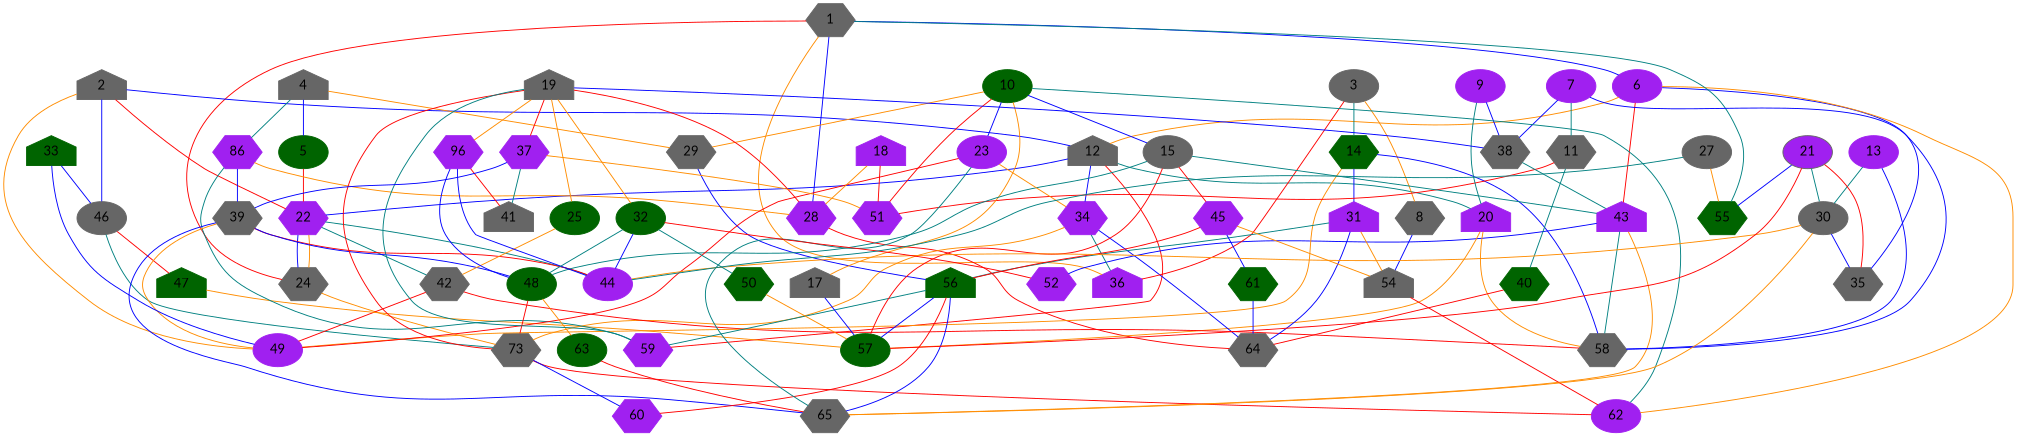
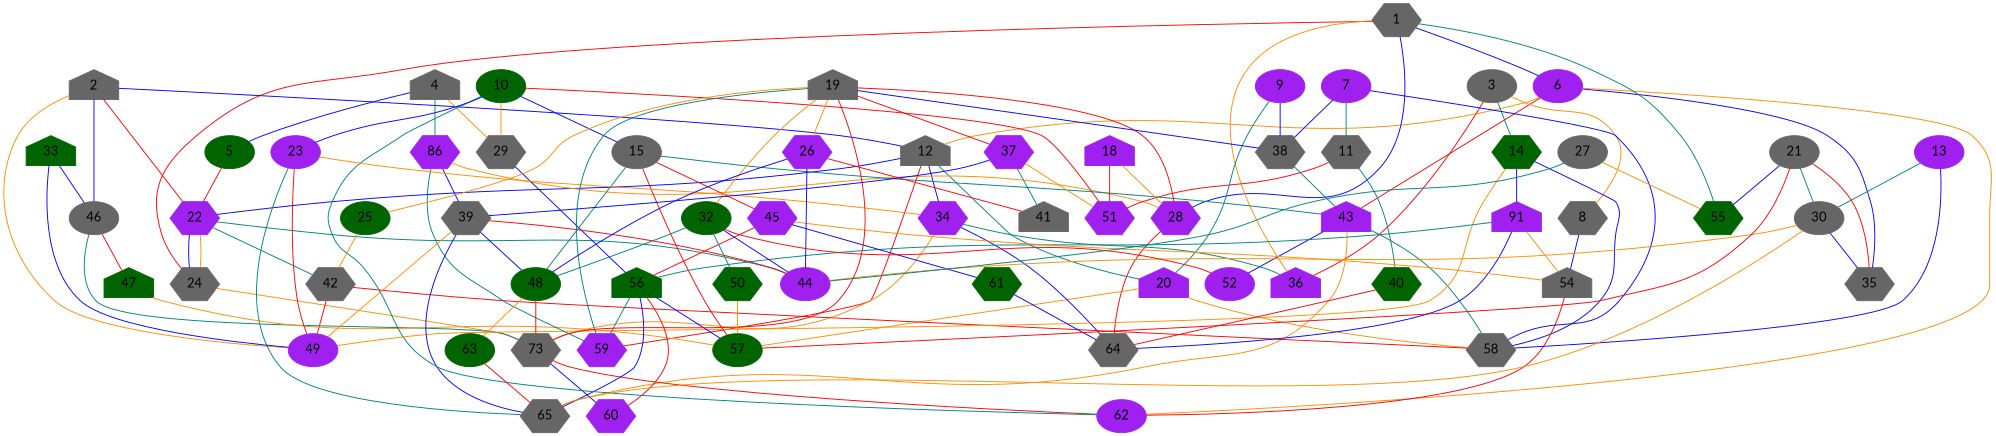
(458, 152) -> (807, 152)
(1808, 152) -> (1794, 152)
(1354, 218) -> (1517, 218)
(815, 284) -> none
(1051, 284) -> (1230, 284)
